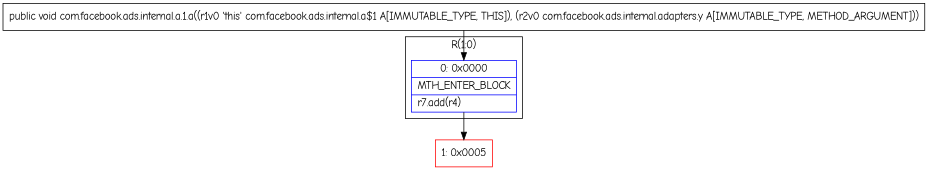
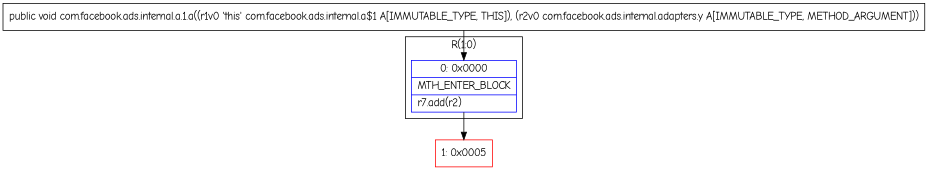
(439, 103) -> (440, 103)
